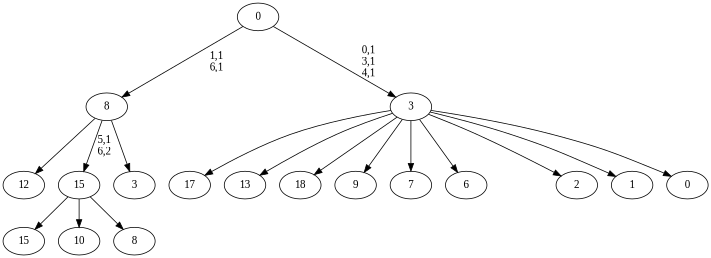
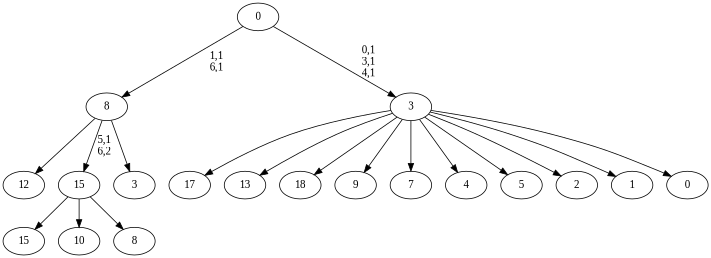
(466, 185) -> (466, 185)
none -> (522, 185)
